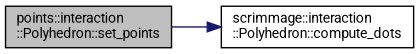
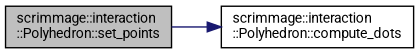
(89, 27) -> (89, 27)
